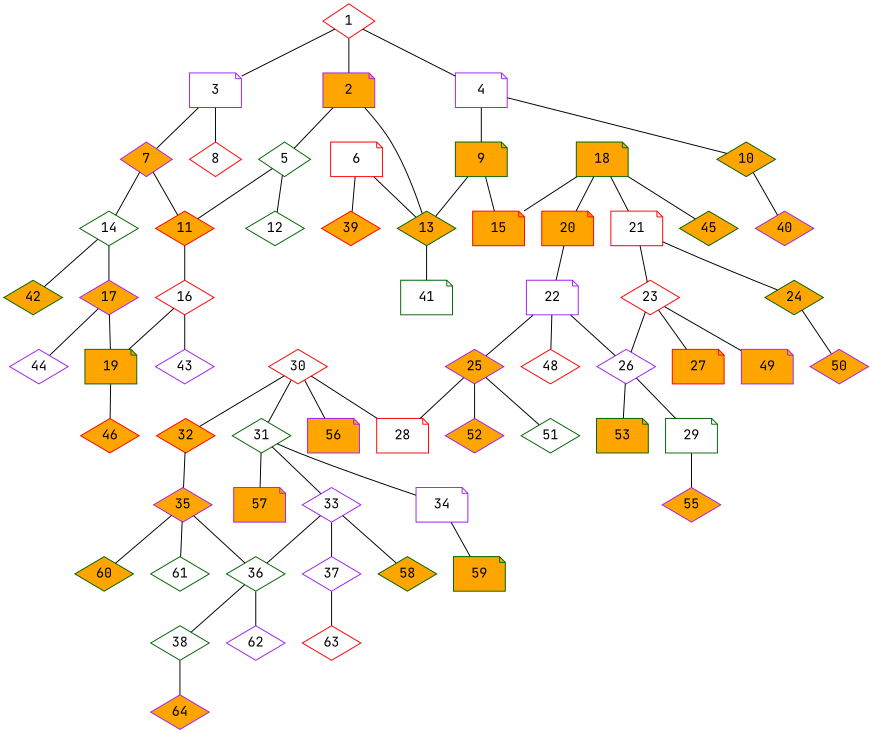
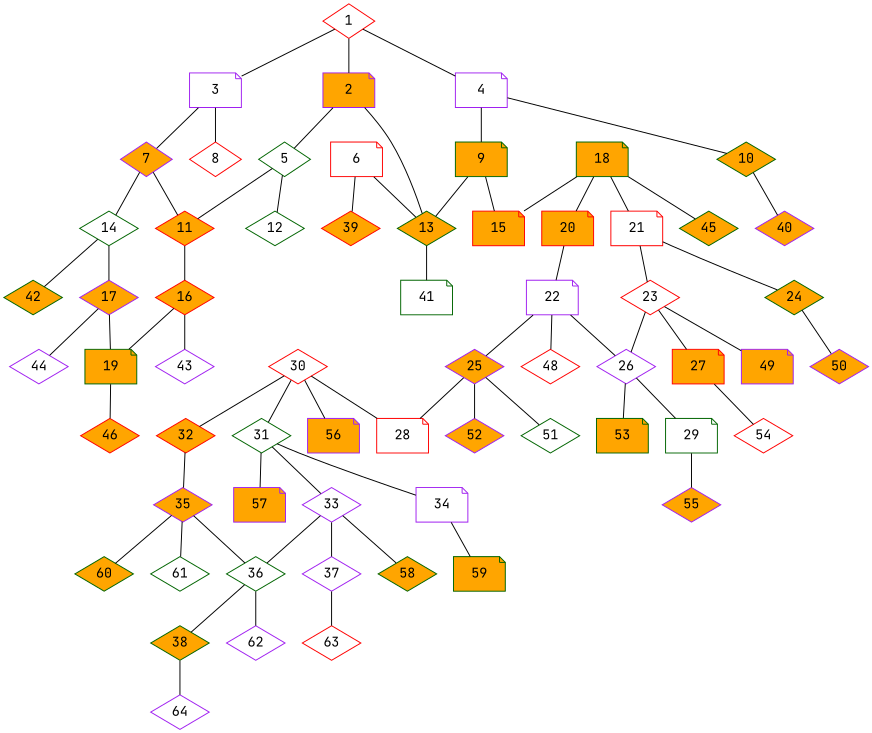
(185, 298) -> (185, 298)
none -> (763, 436)
(180, 643) -> (180, 643)
(180, 712) -> (180, 712)
